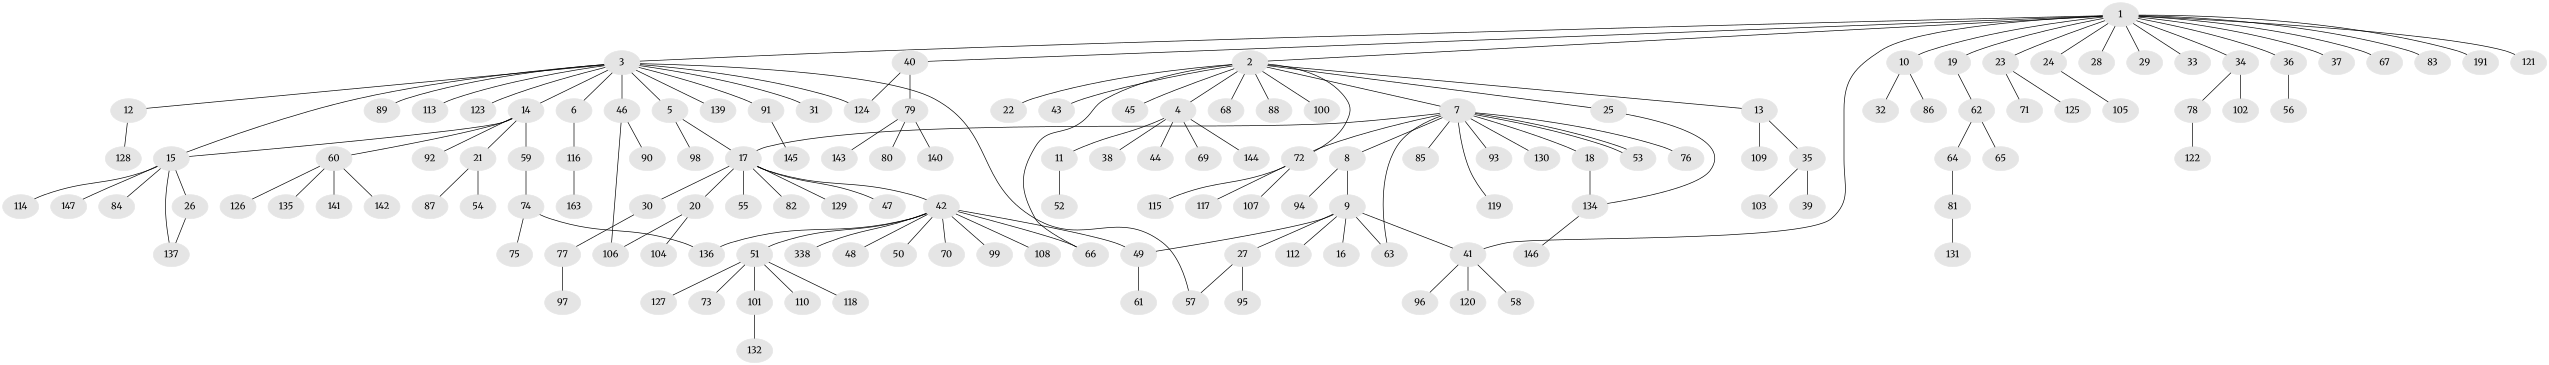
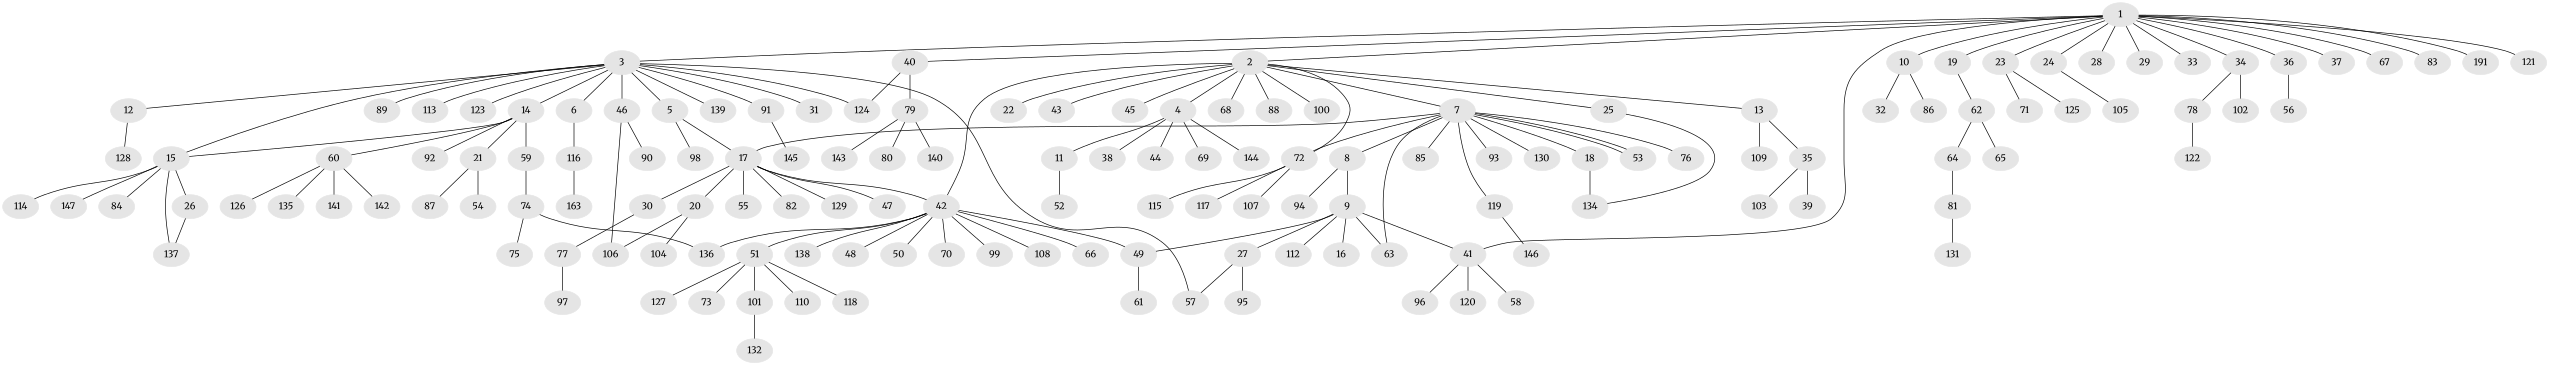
(1082, 121) -> (1054, 76)
(1561, 231) -> (1513, 231)
(803, 255) -> (803, 255)
